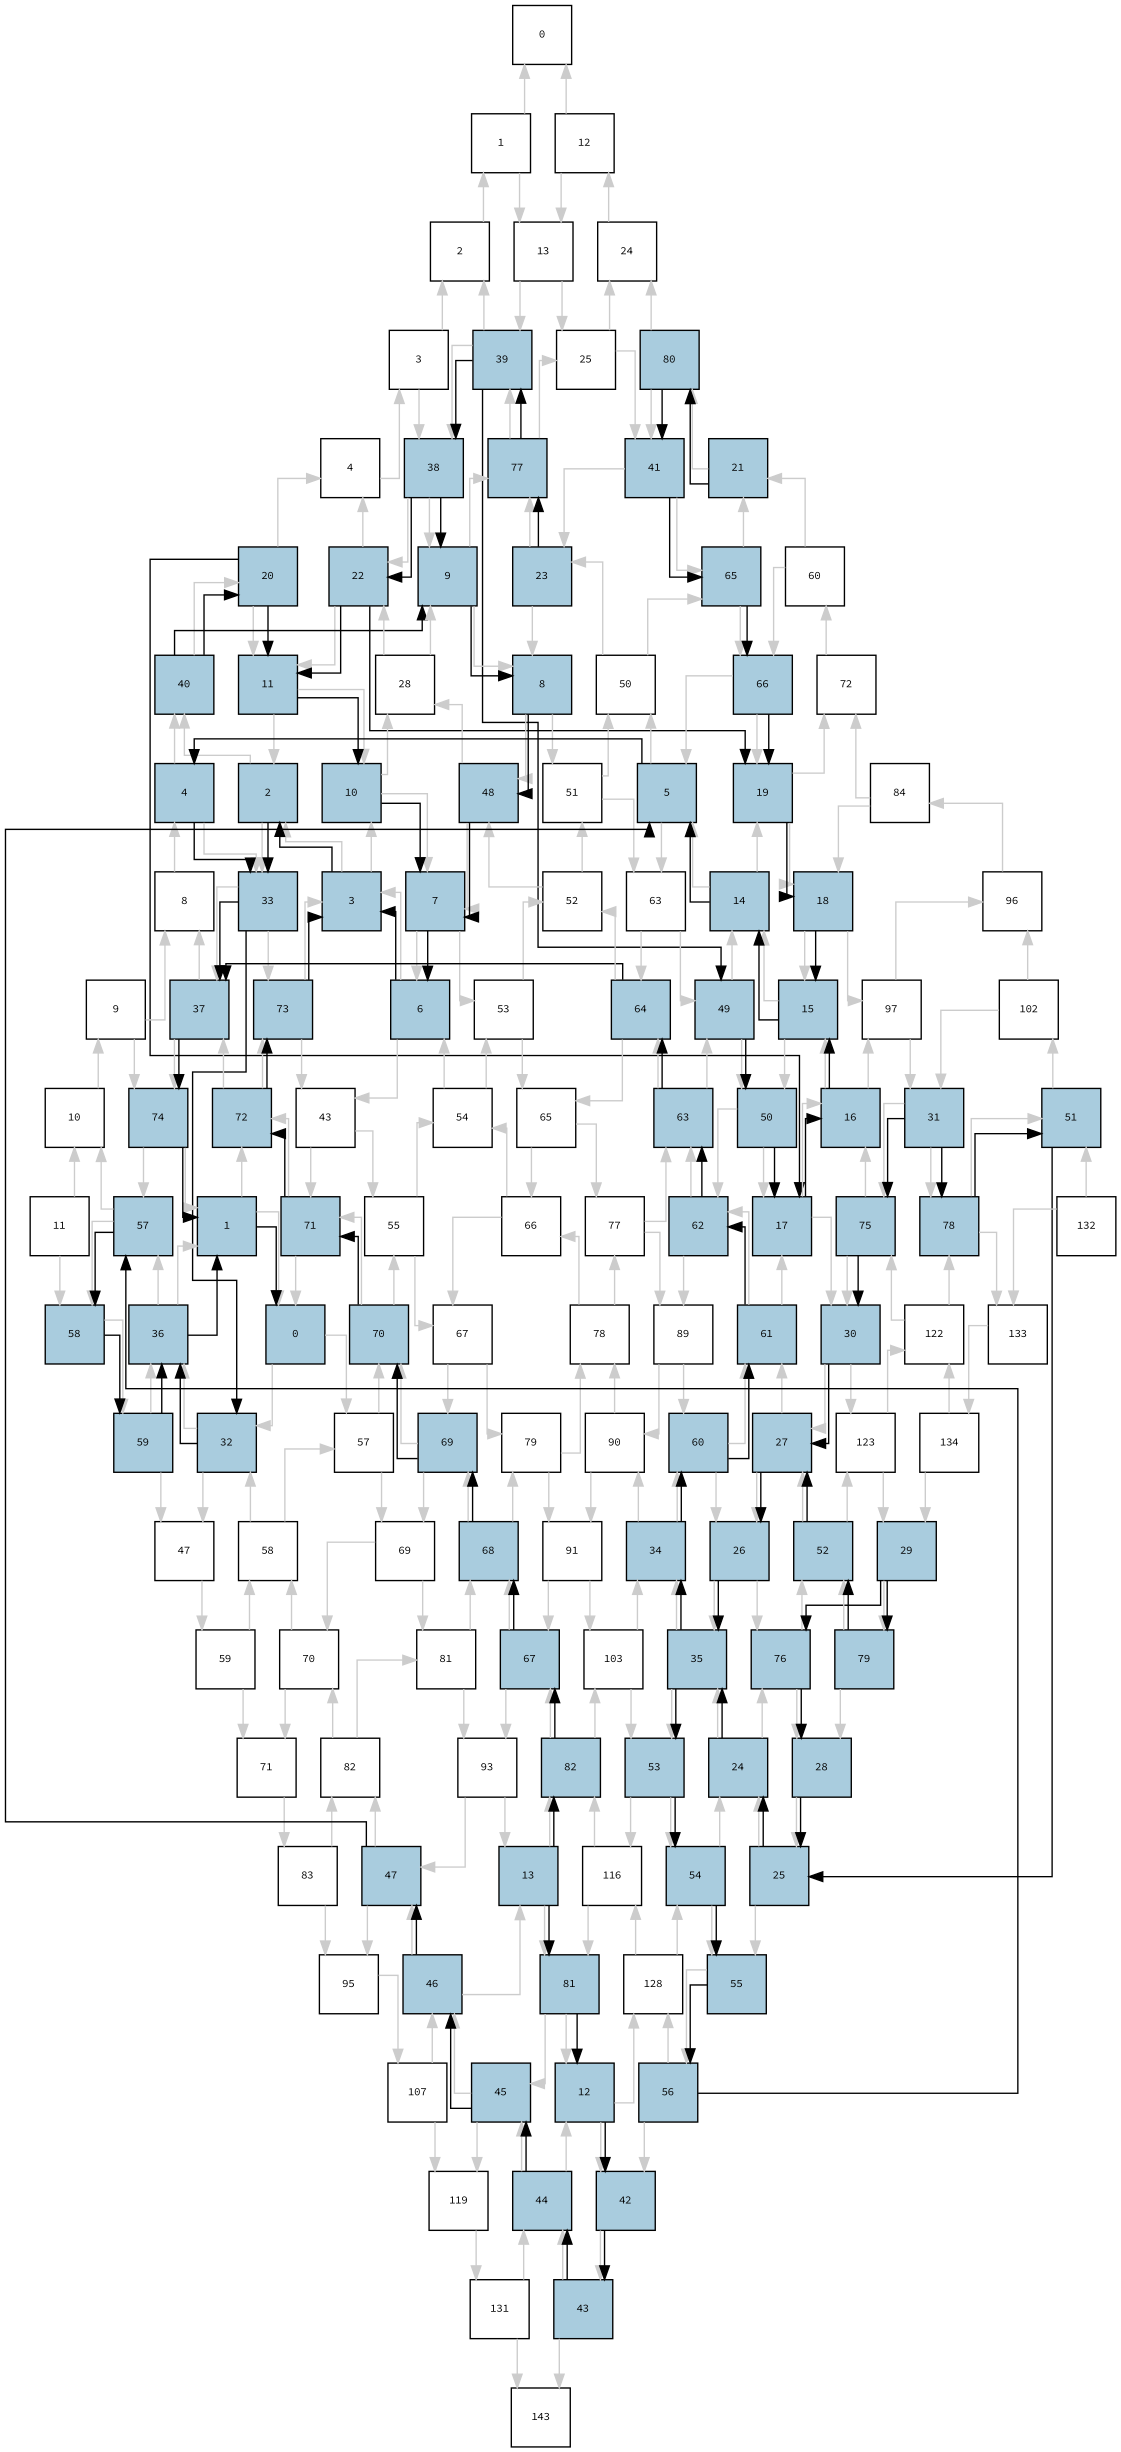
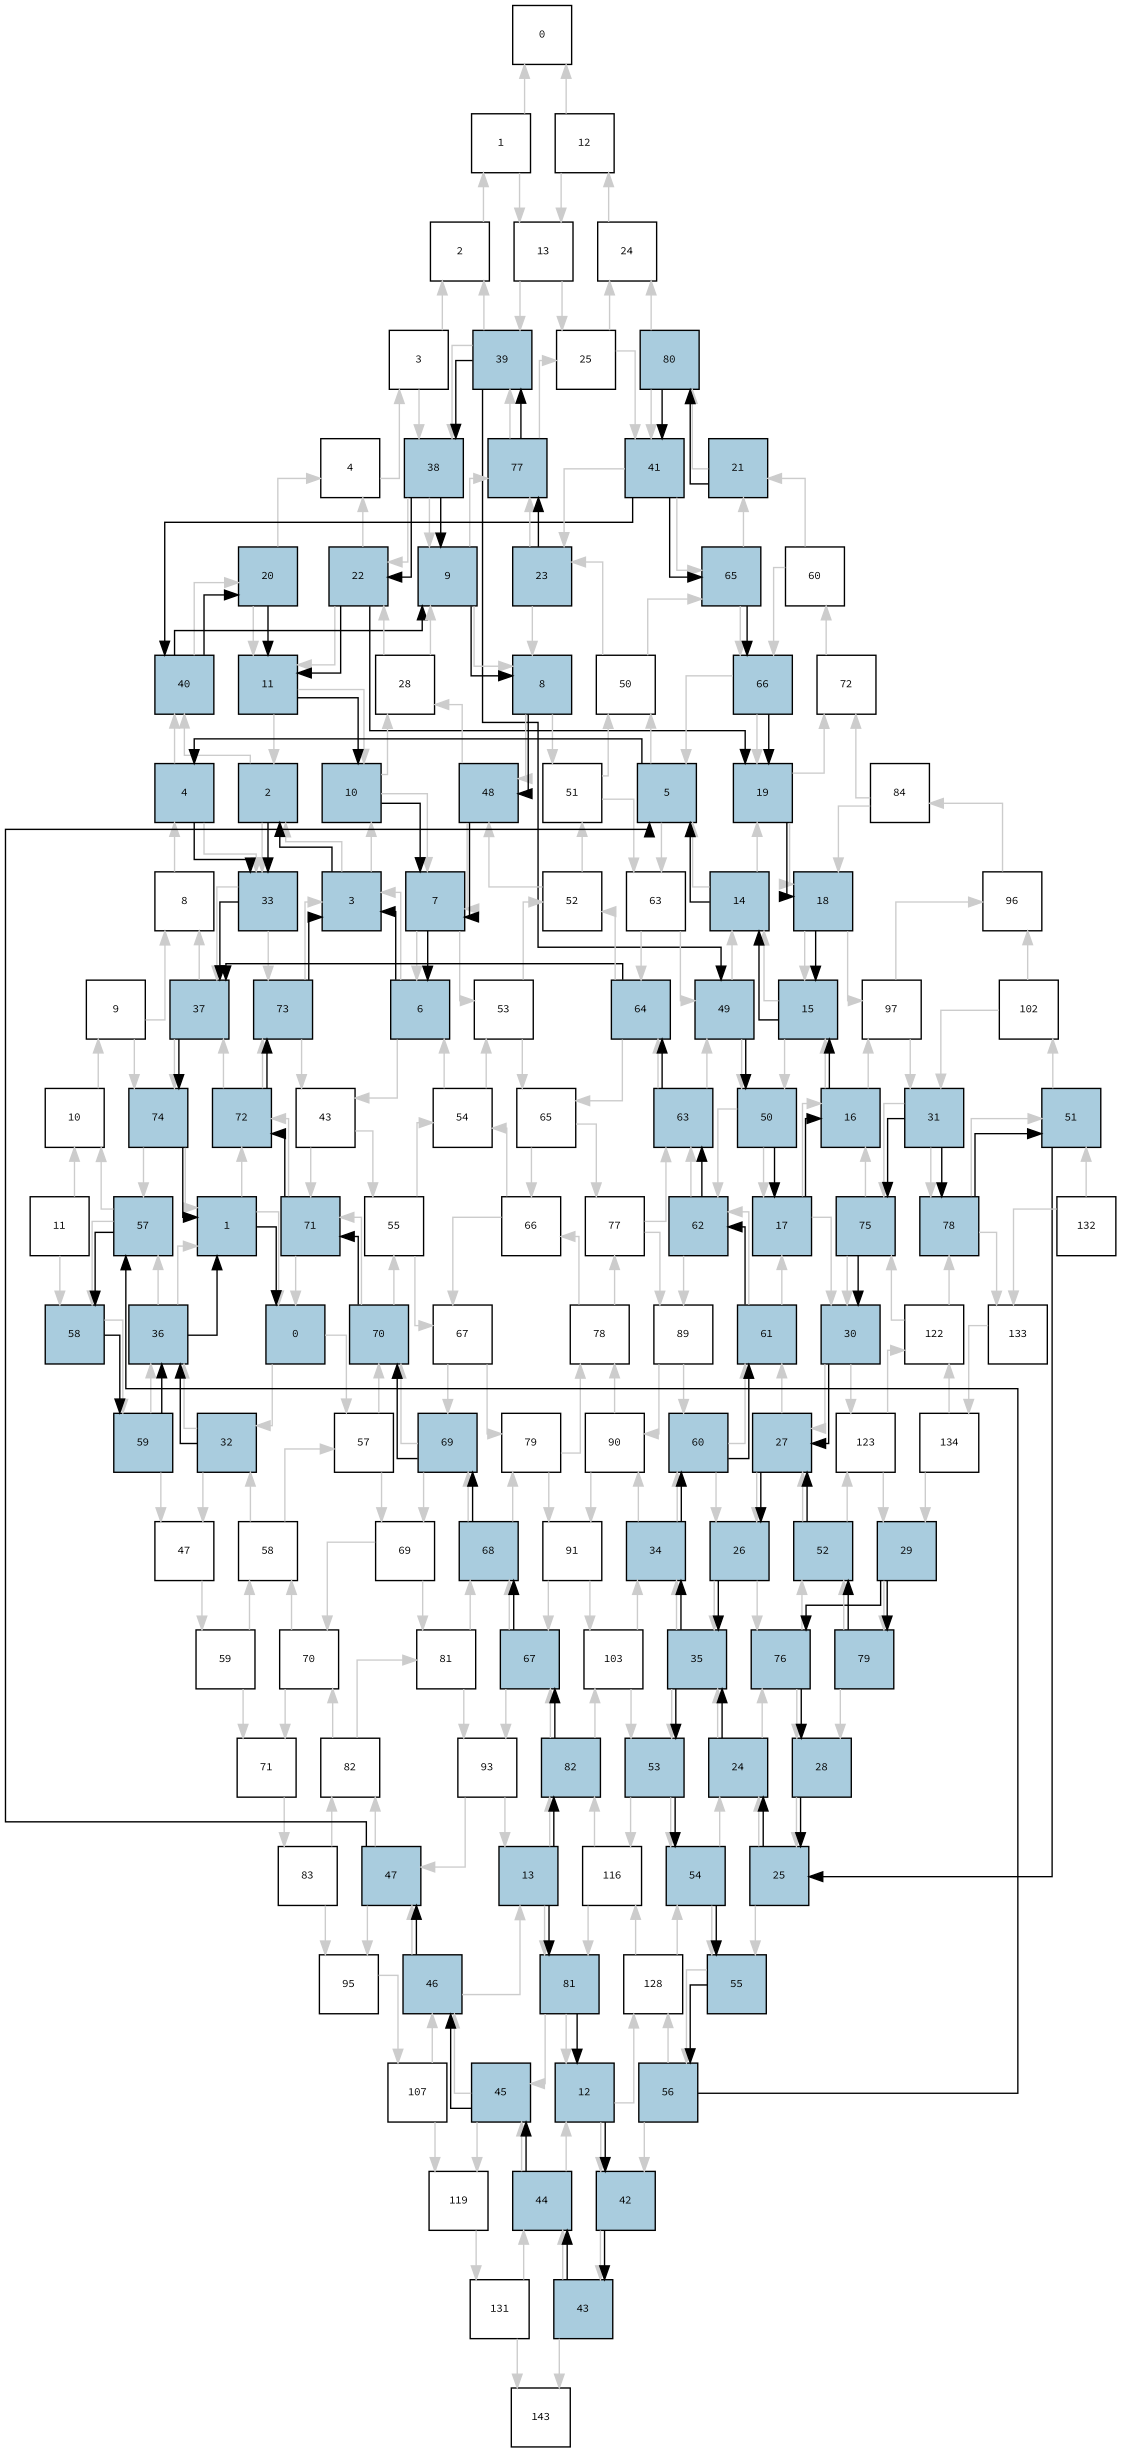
none -> (336, 522)
(280, 1056) -> none
(193, 1132) -> none
